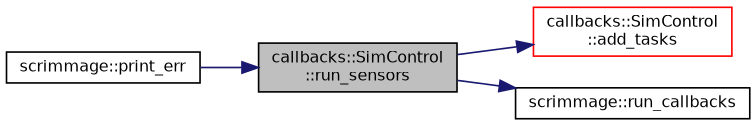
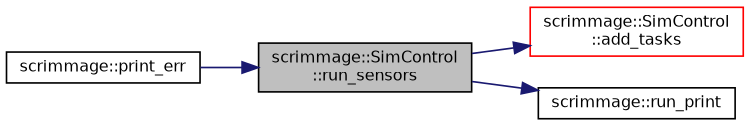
(633, 32) -> (637, 32)
(358, 67) -> (365, 67)
(633, 103) -> (637, 103)
